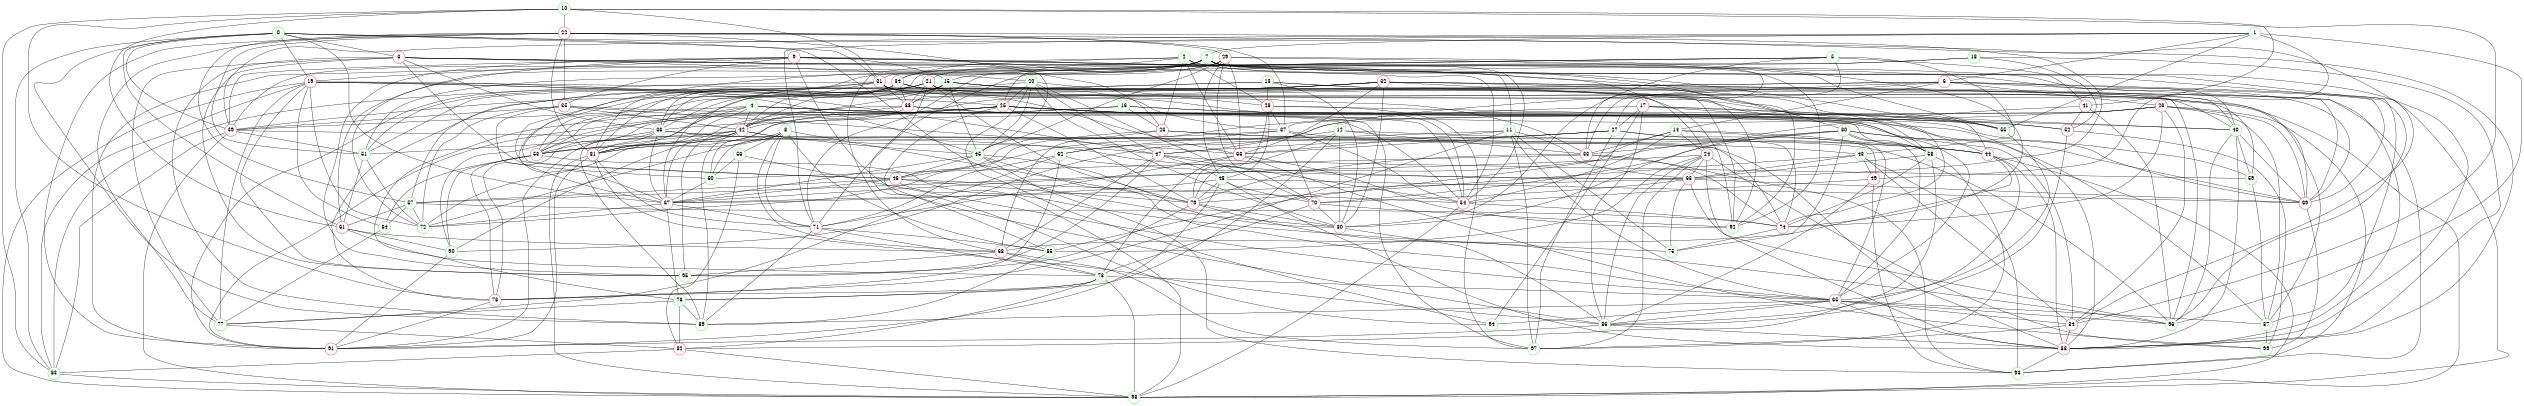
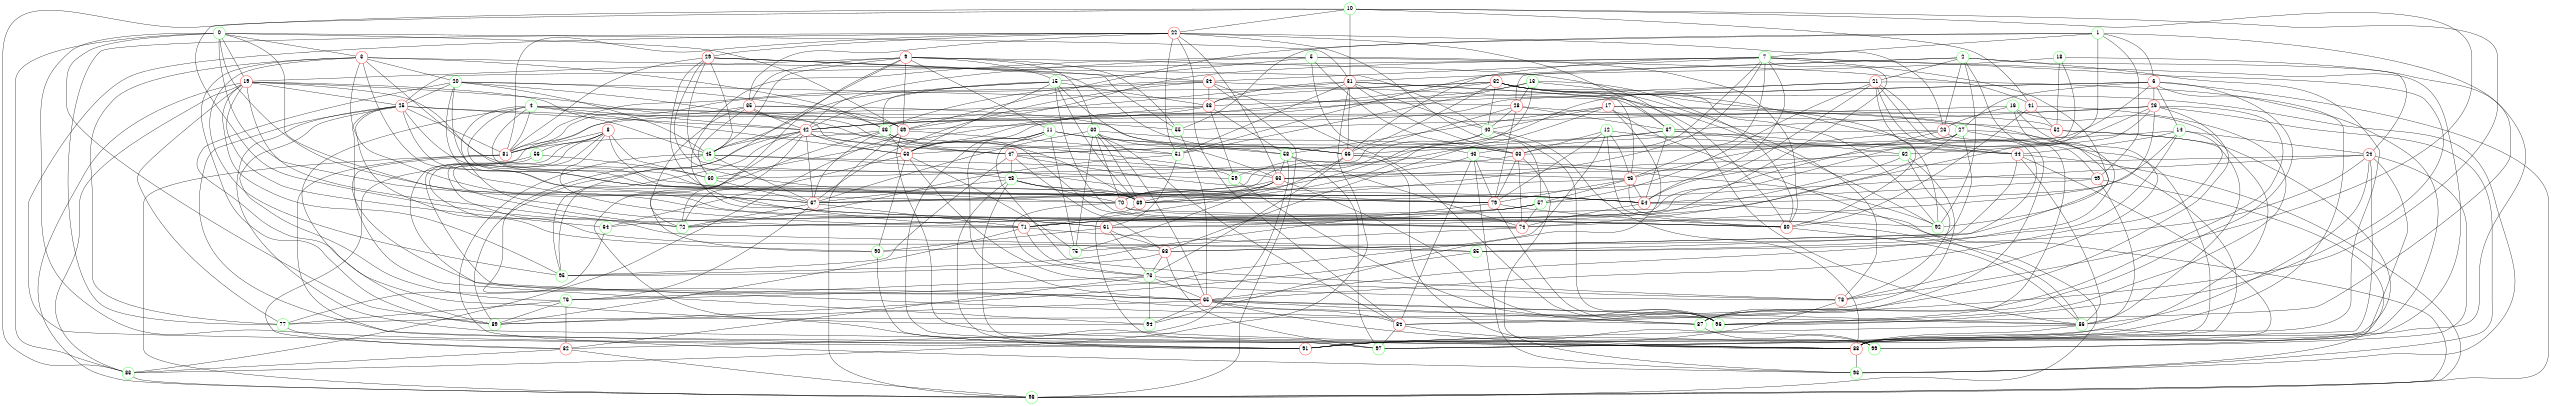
none -> (860, 129)
(786, 130) -> (608, 130)
(694, 218) -> (669, 218)
(1134, 331) -> (1150, 300)
